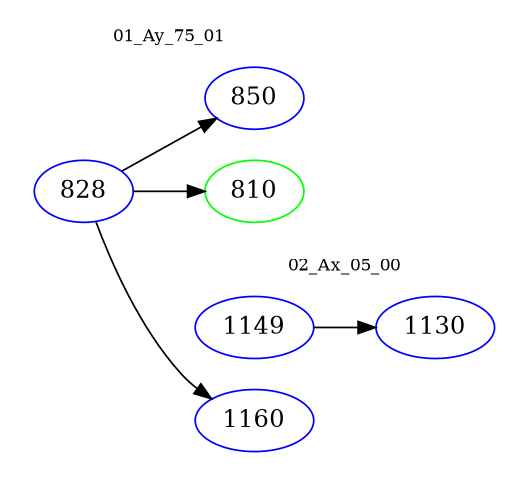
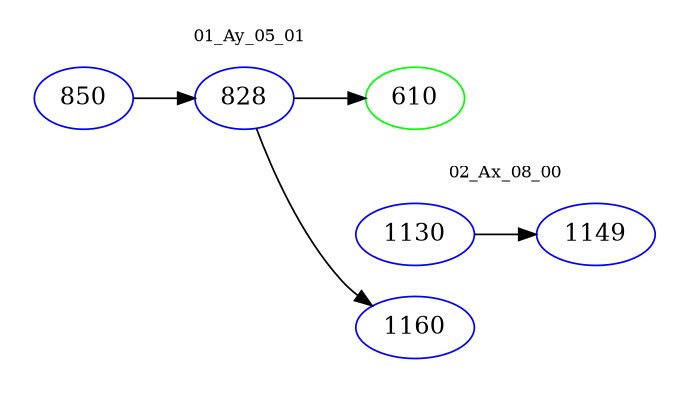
(169, 37) -> (249, 37)
(162, 149) -> (155, 98)
(254, 191) -> (415, 98)
(345, 266) -> (506, 173)
(336, 327) -> (497, 234)
